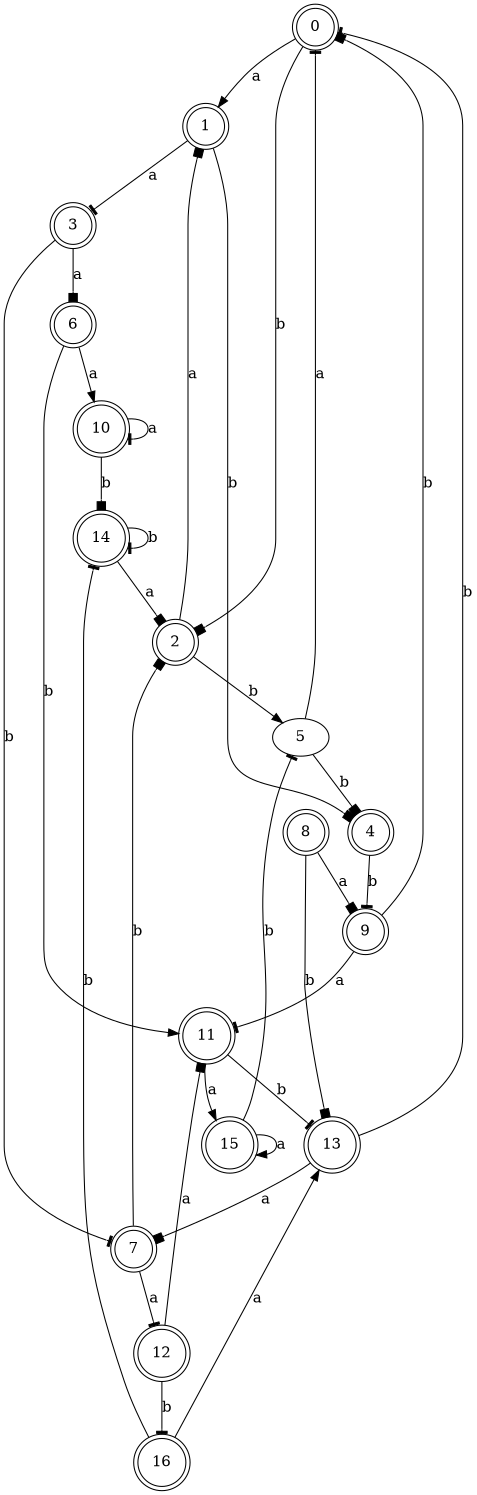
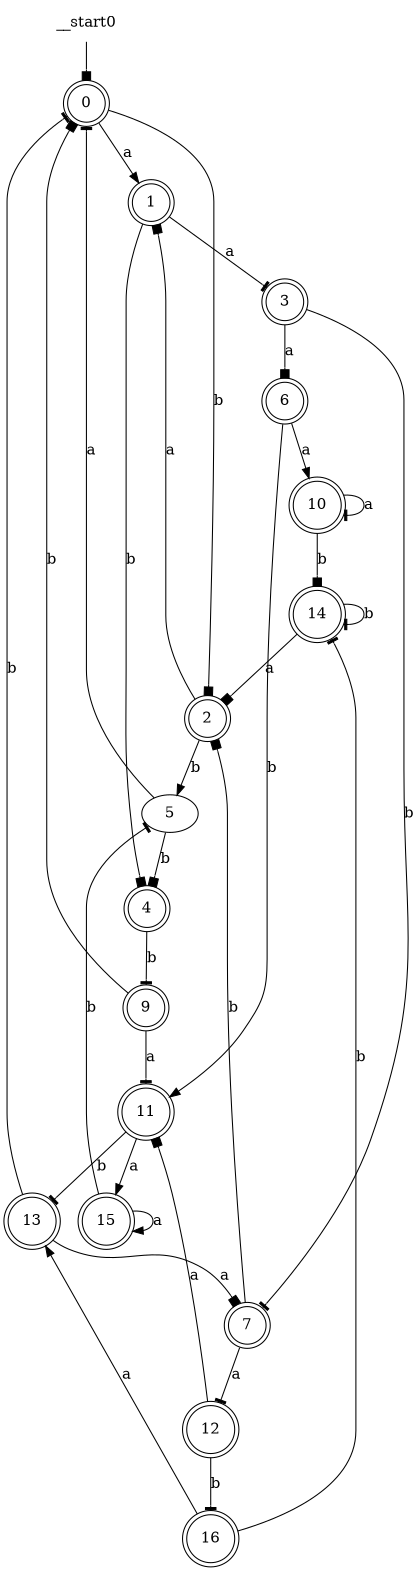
none -> (86, 23)
(306, 832) -> none
